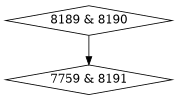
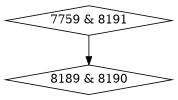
(89, 46) -> (89, 46)
